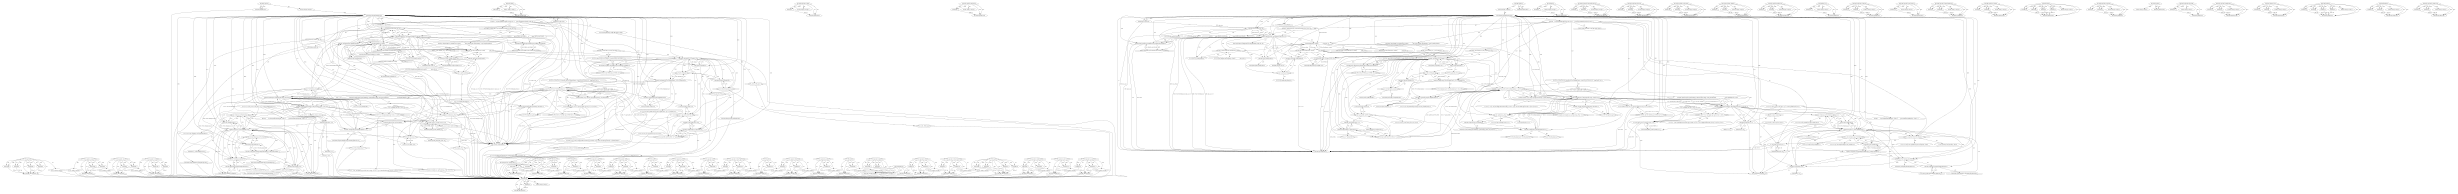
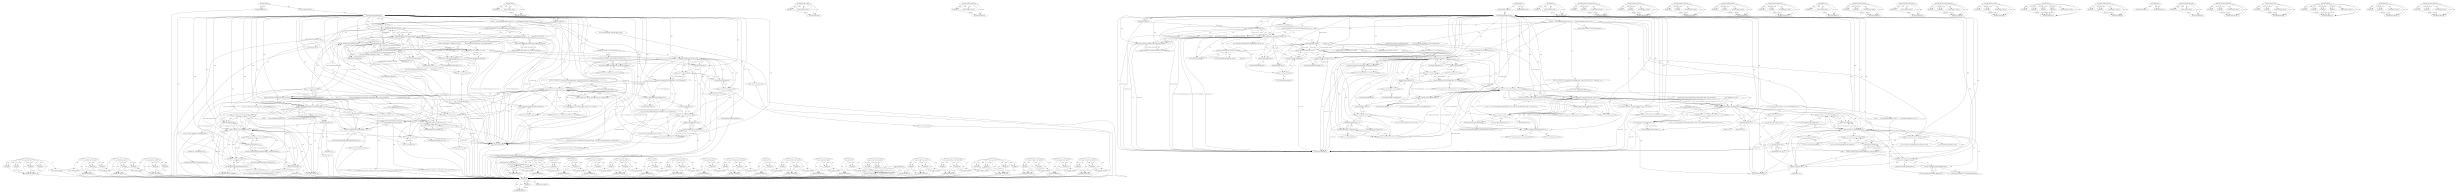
(361, 106) -> none
